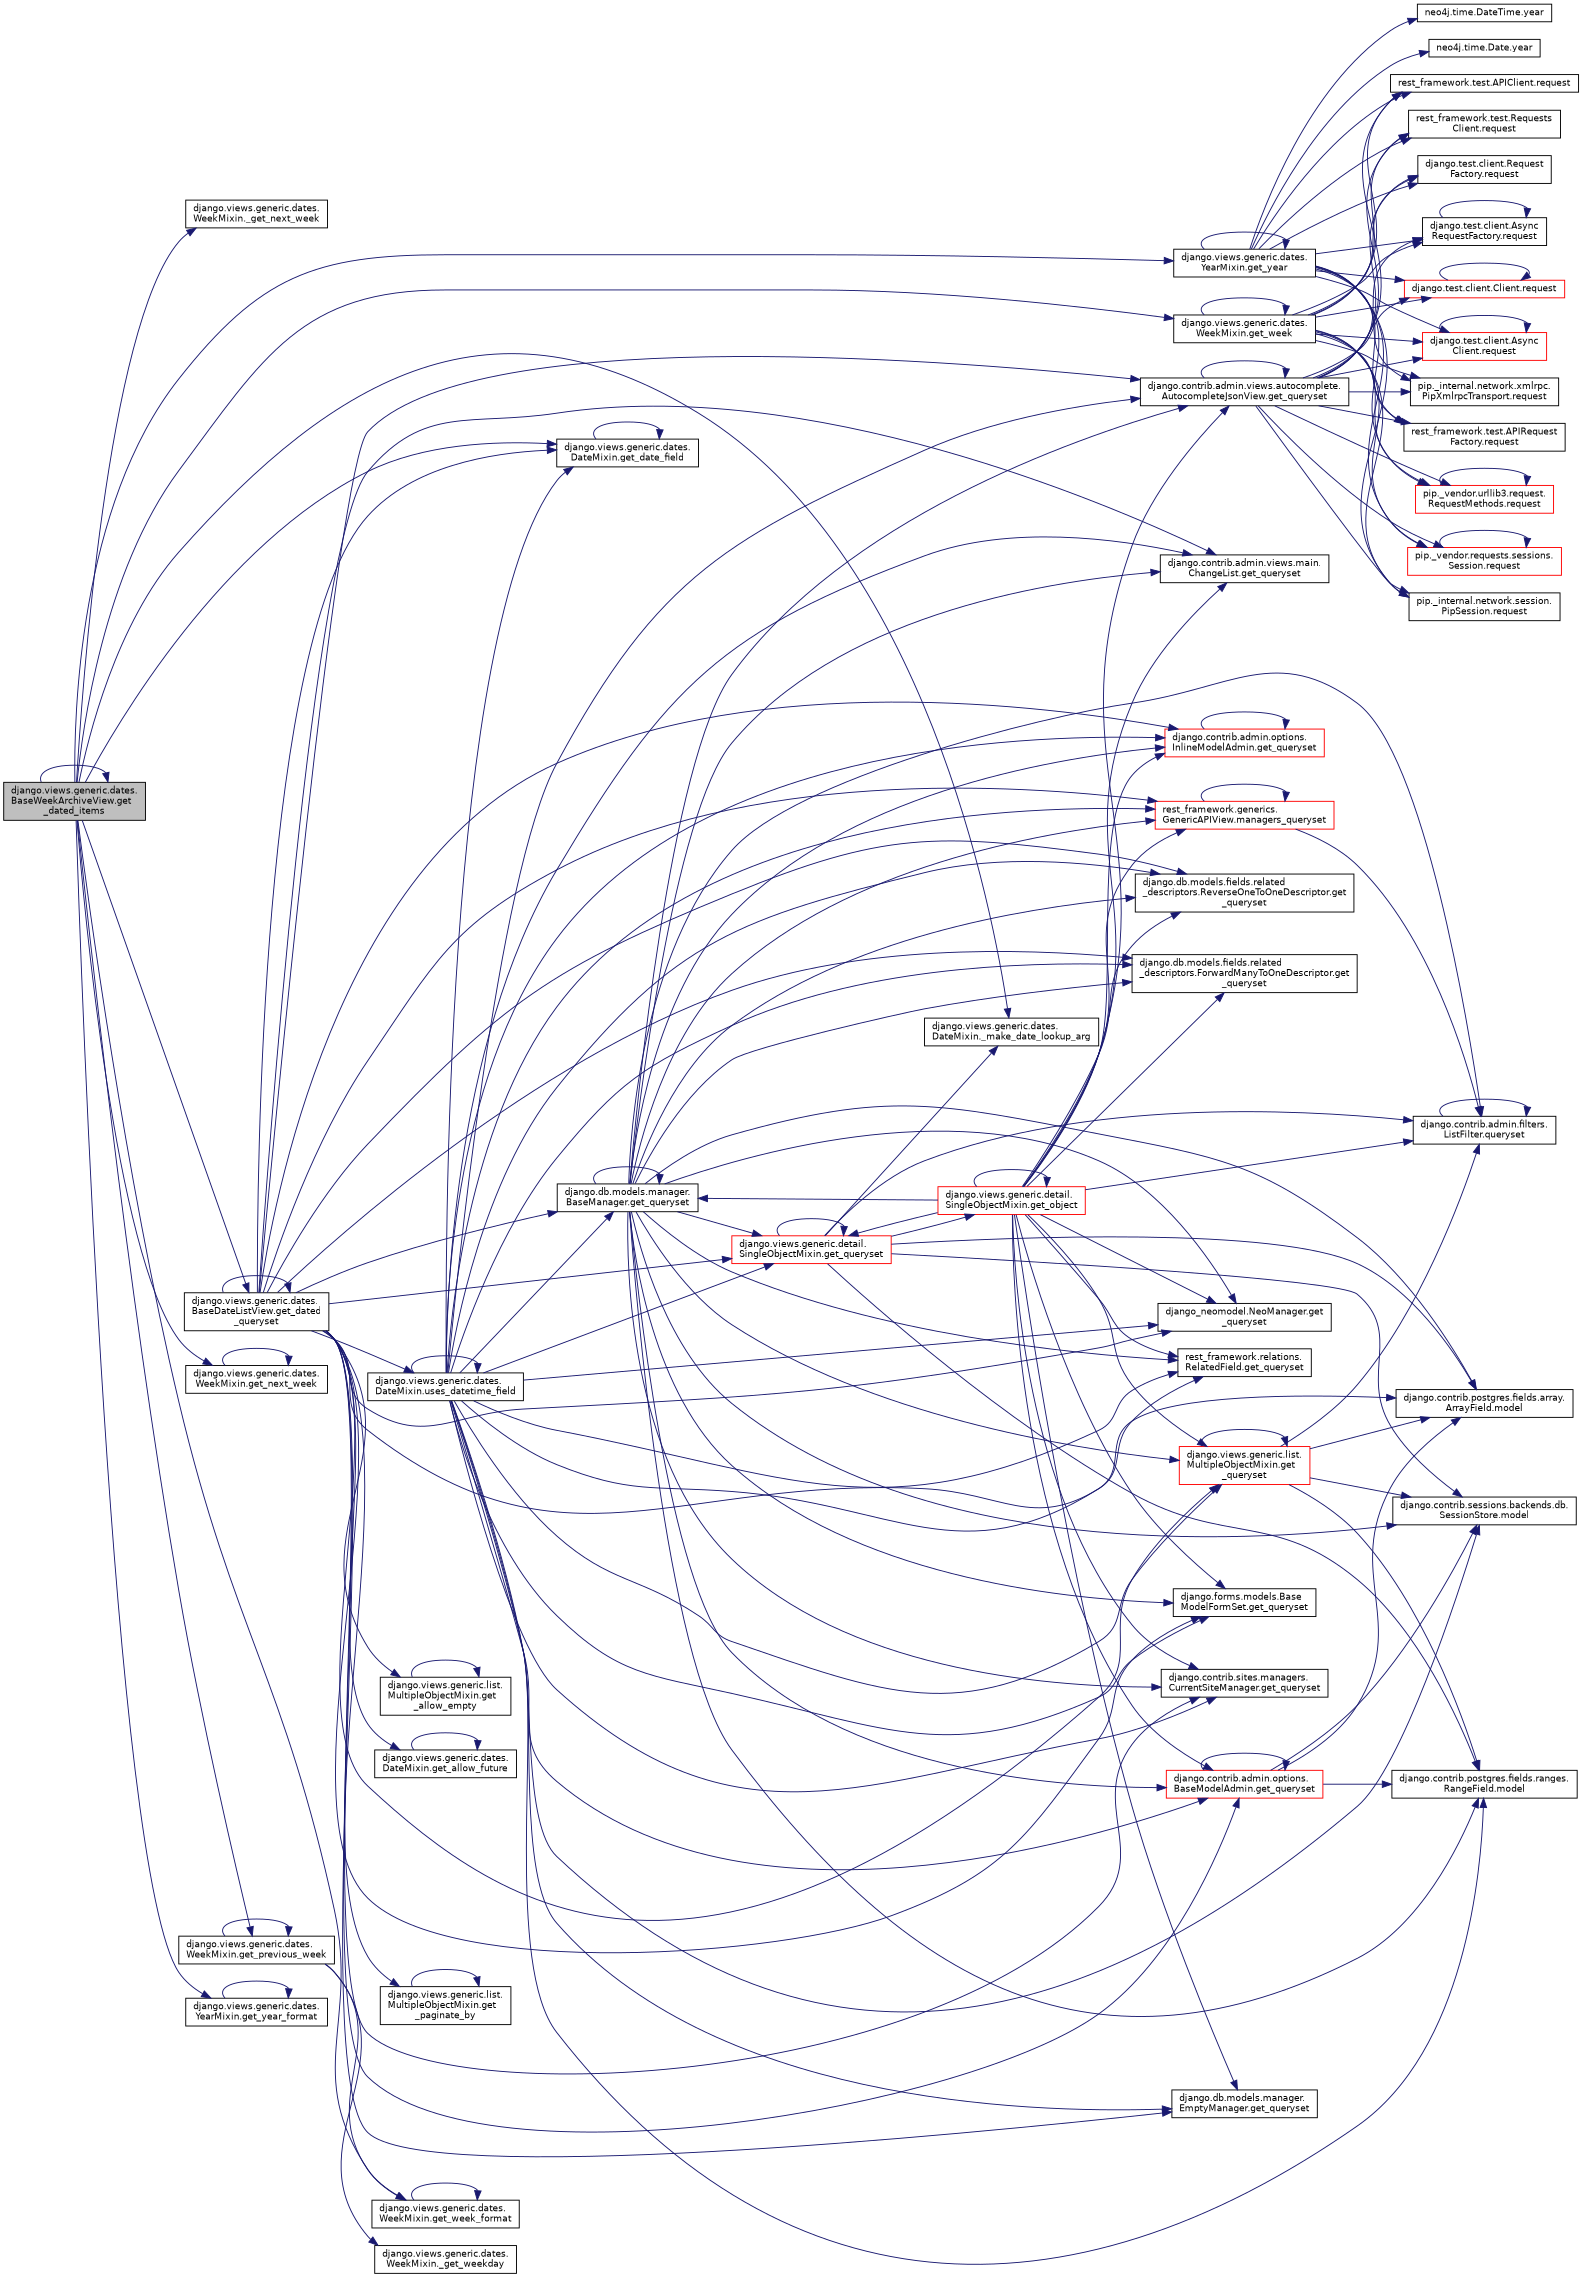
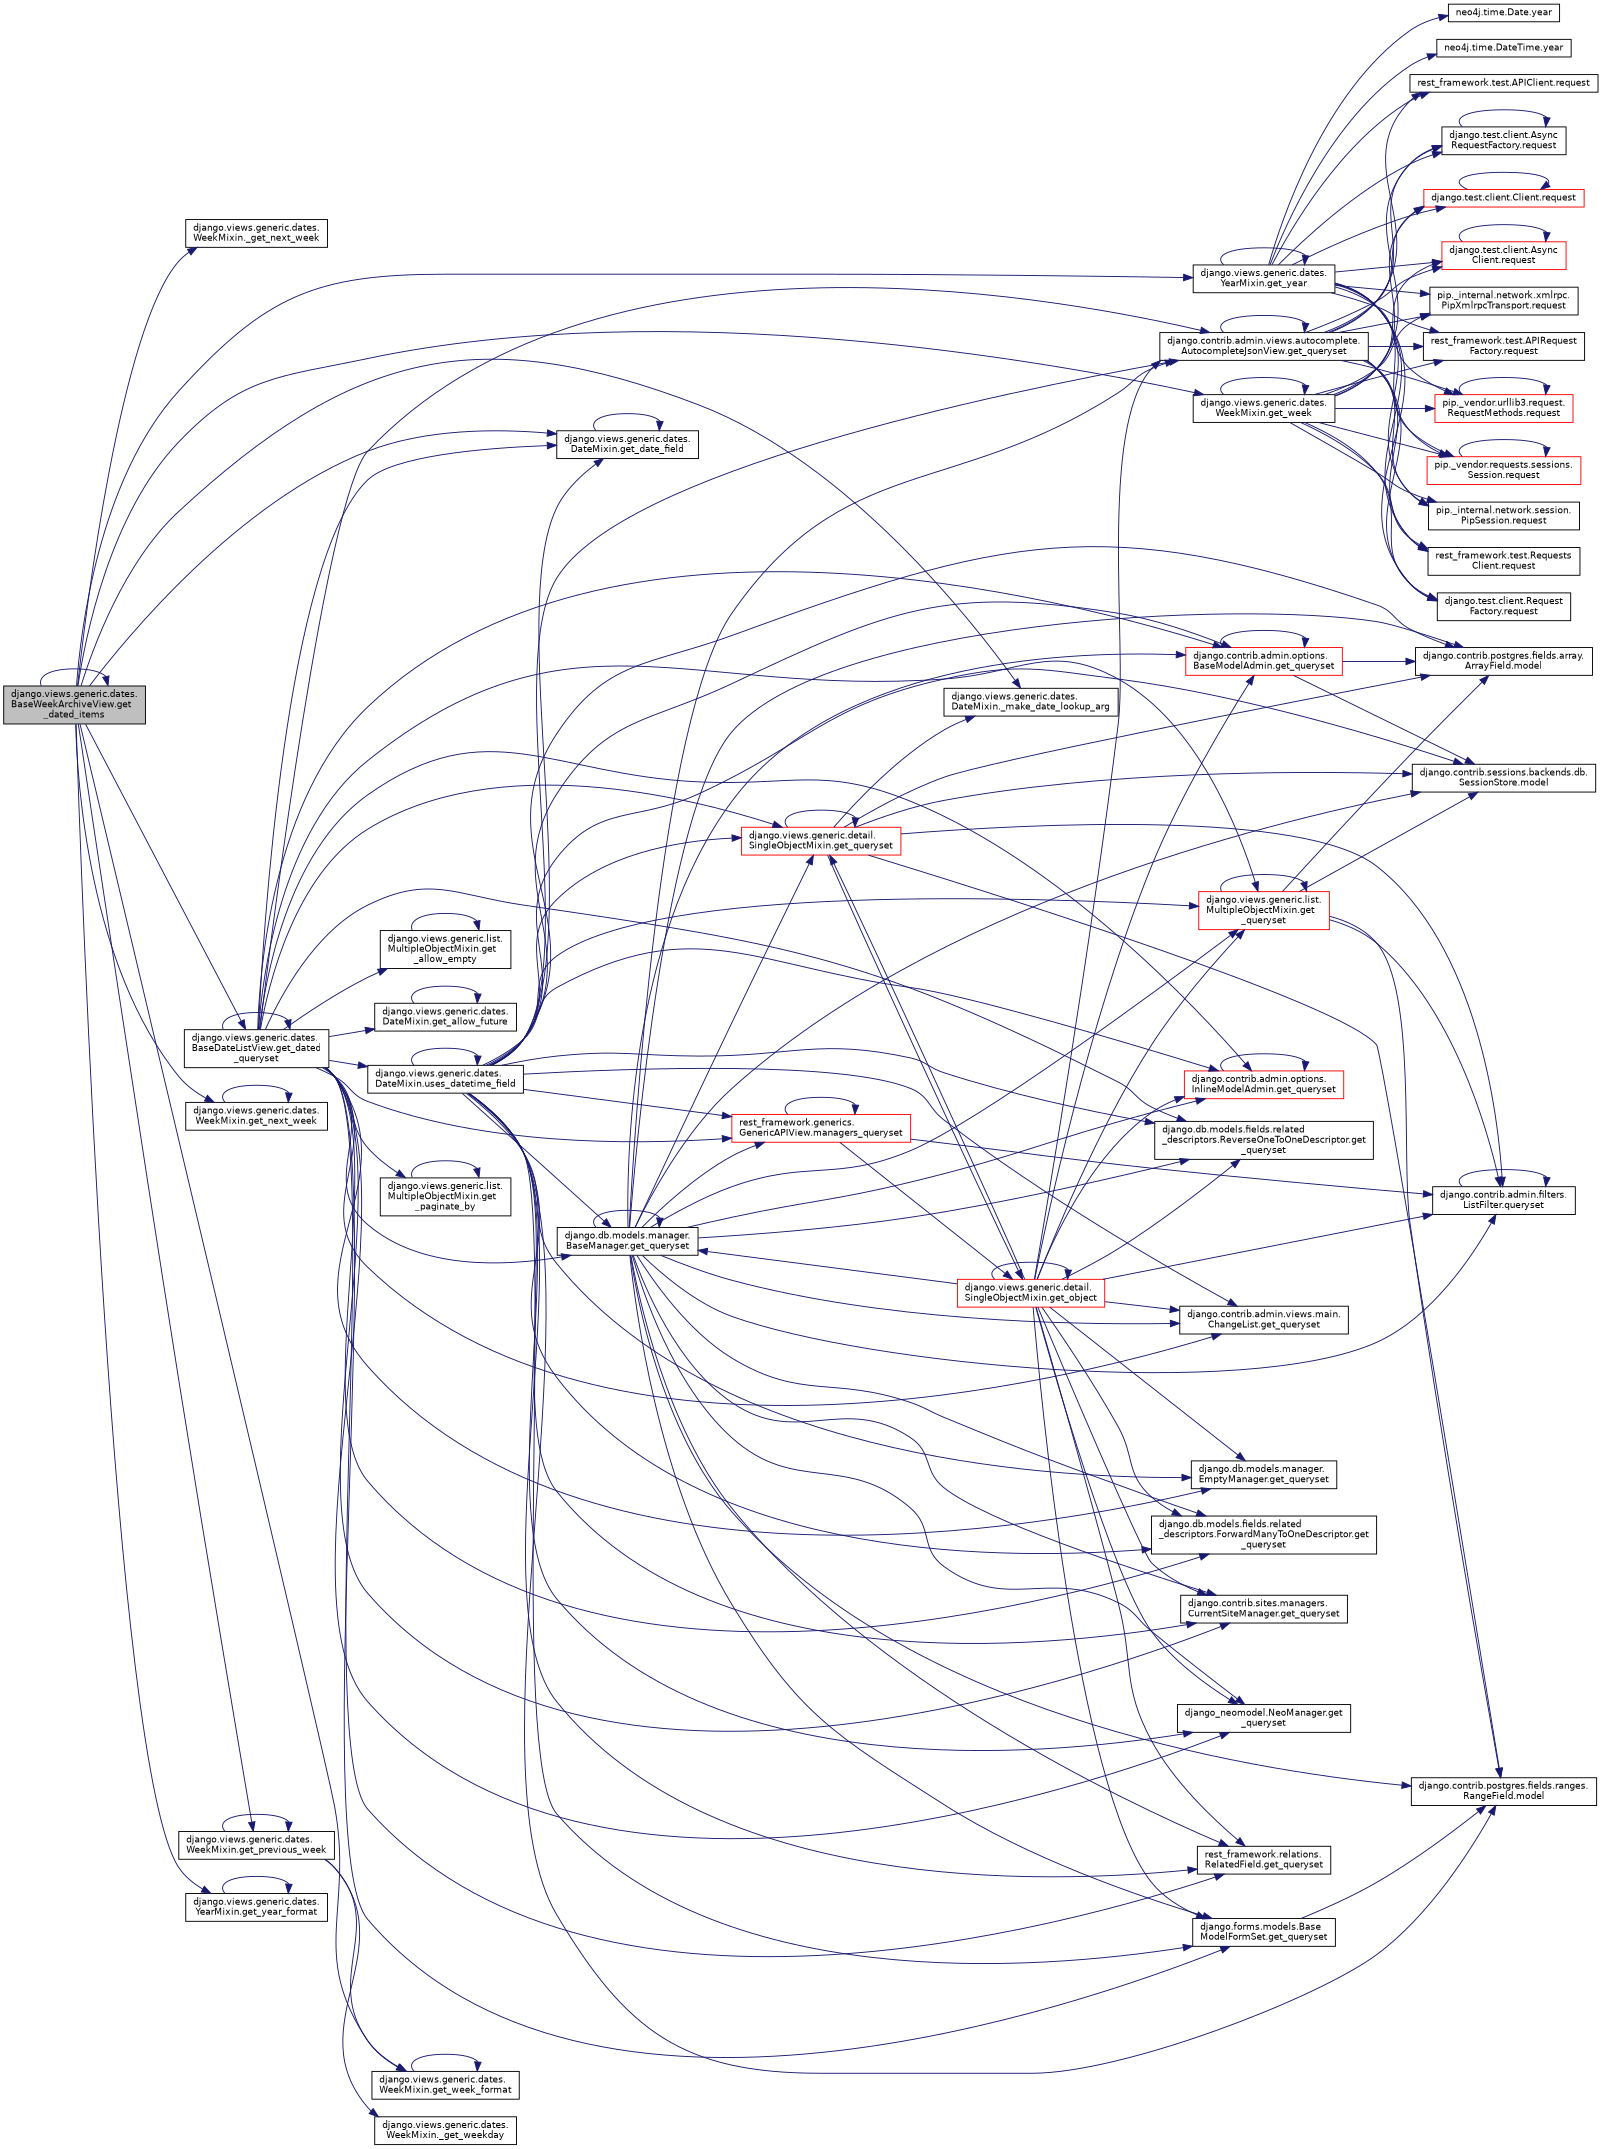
(1376, 216) -> none
(1108, 1006) -> (922, 1208)
(1353, 1784) -> (1394, 1872)
